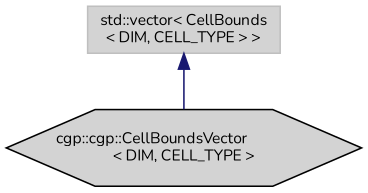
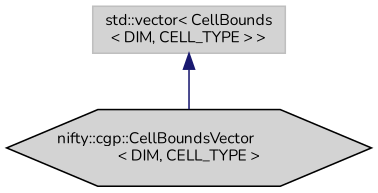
(184, 148) -> (189, 148)
